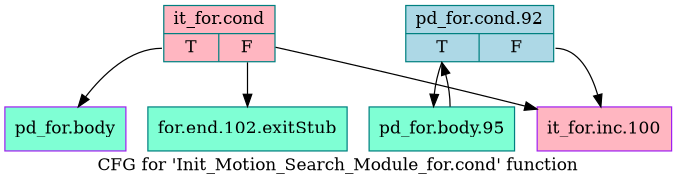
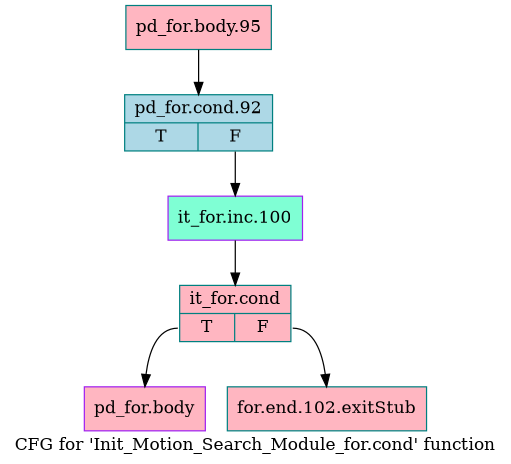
(400, 76) -> (235, 257)
(437, 76) -> none
(65, 129) -> (145, 409)
(248, 129) -> (327, 409)
(442, 129) -> (199, 28)
(604, 129) -> (235, 218)
